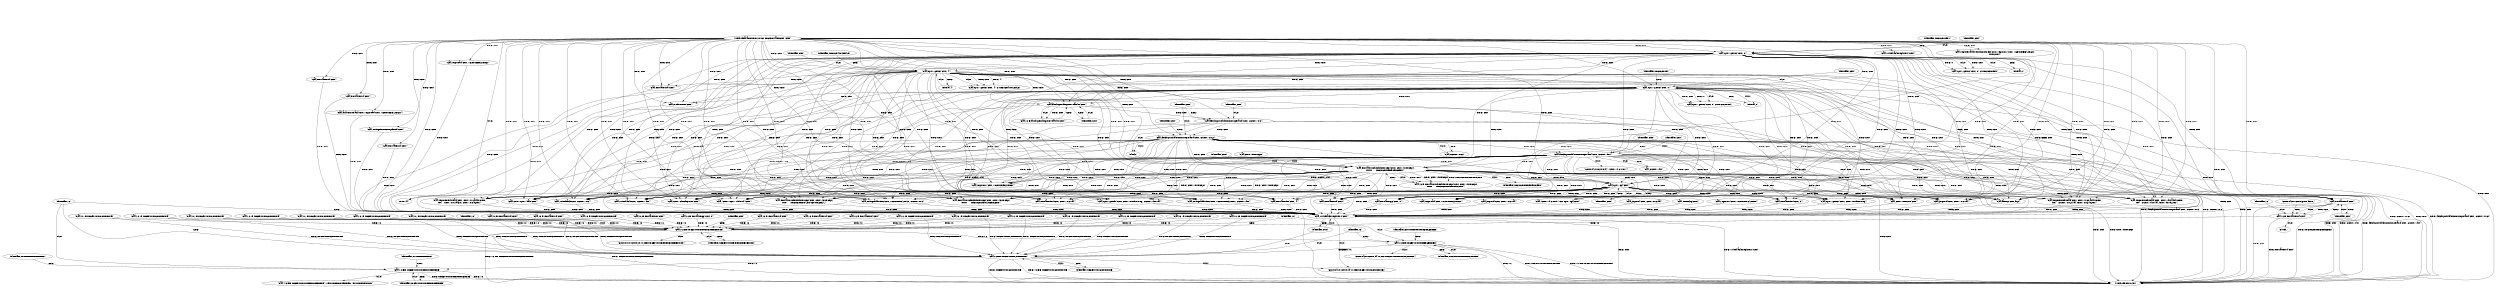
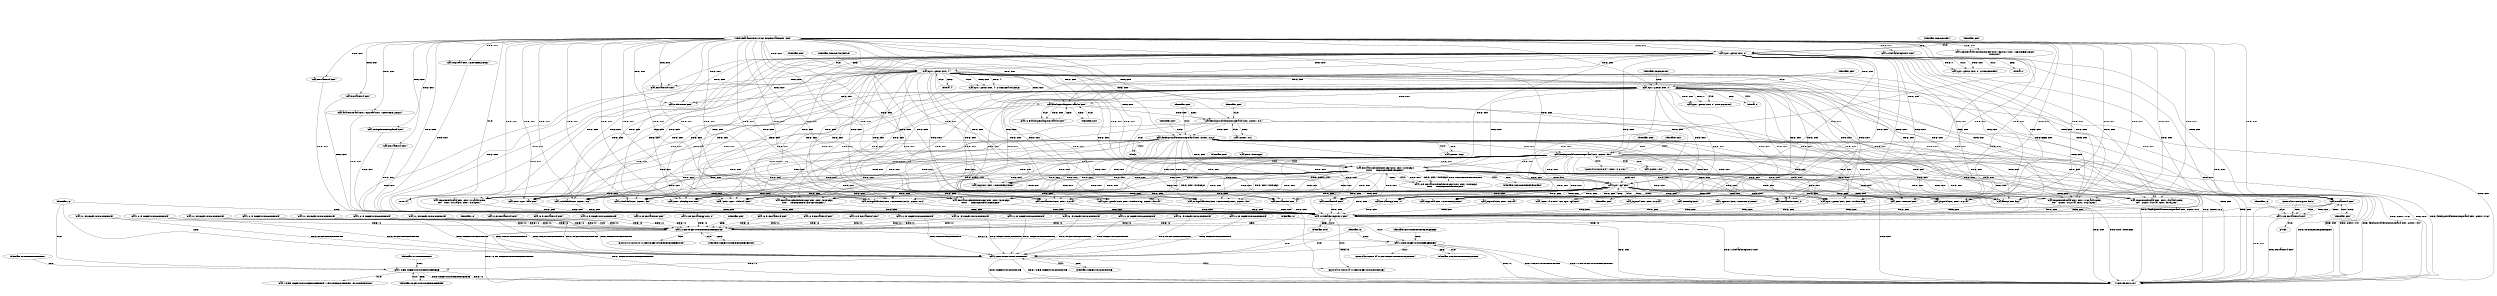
none -> (1461, 79)
none -> (1243, 138)
none -> (1204, 172)
(1345, 250) -> (1345, 250)
